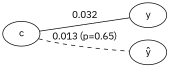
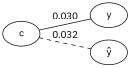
(85, 16) -> (65, 17)
(85, 37) -> (65, 35)
